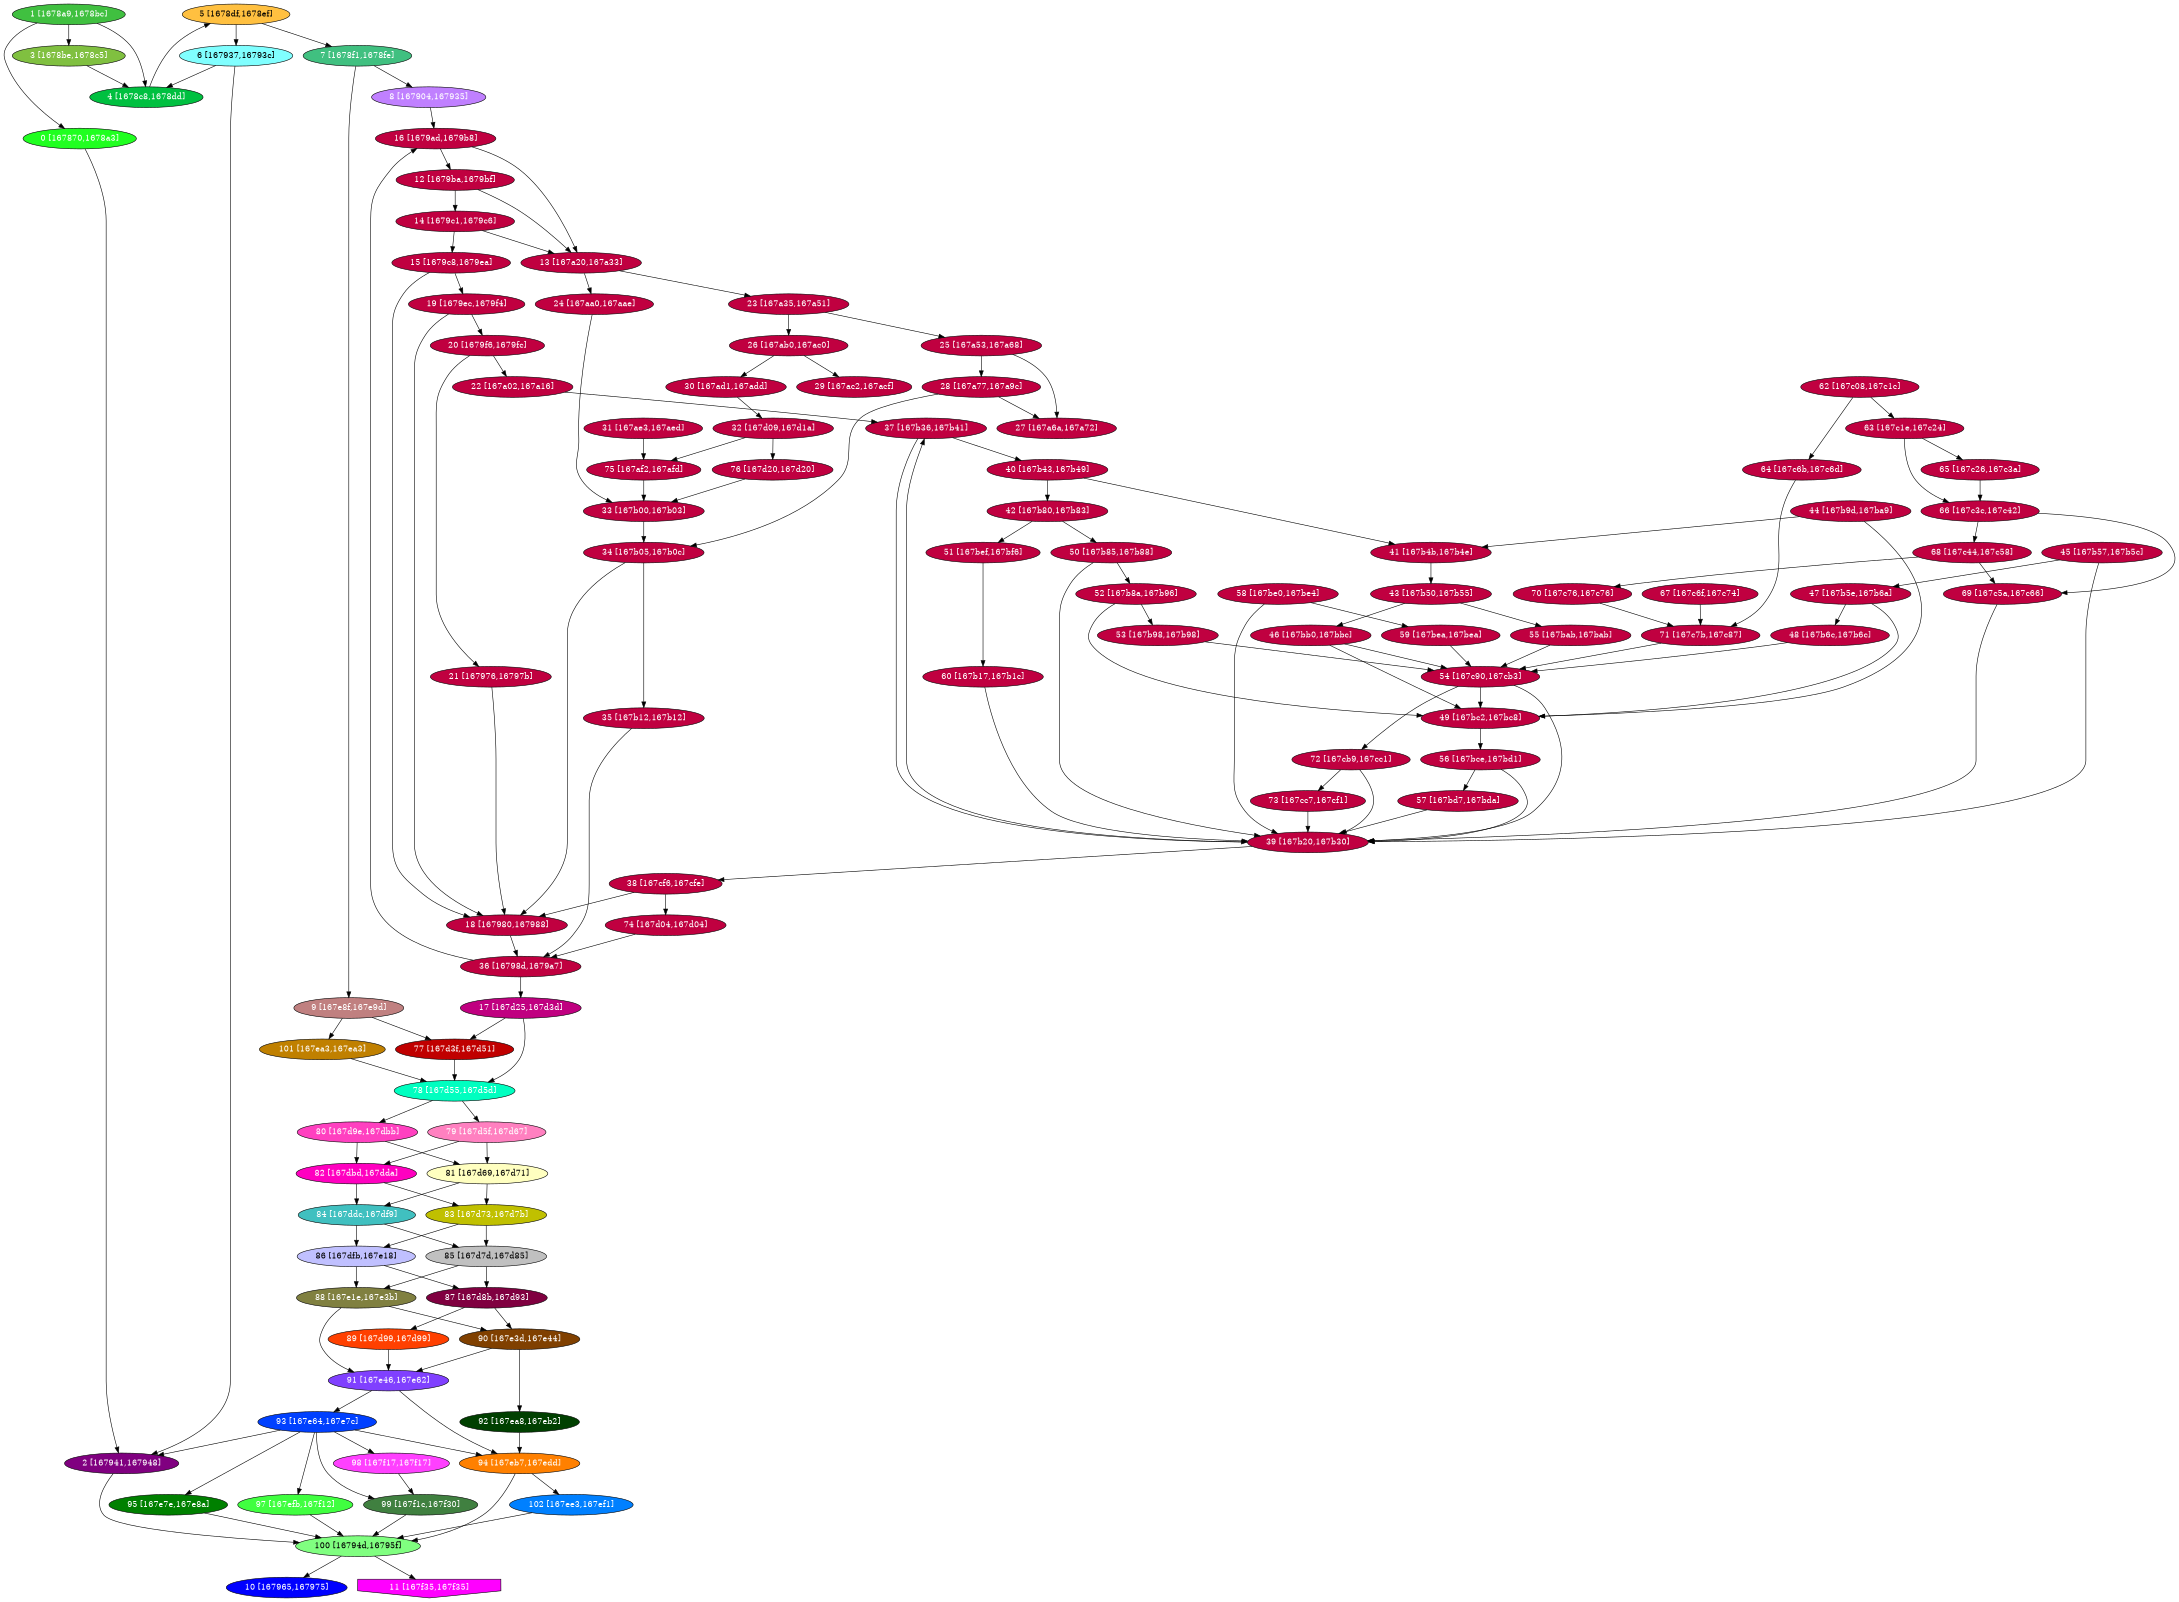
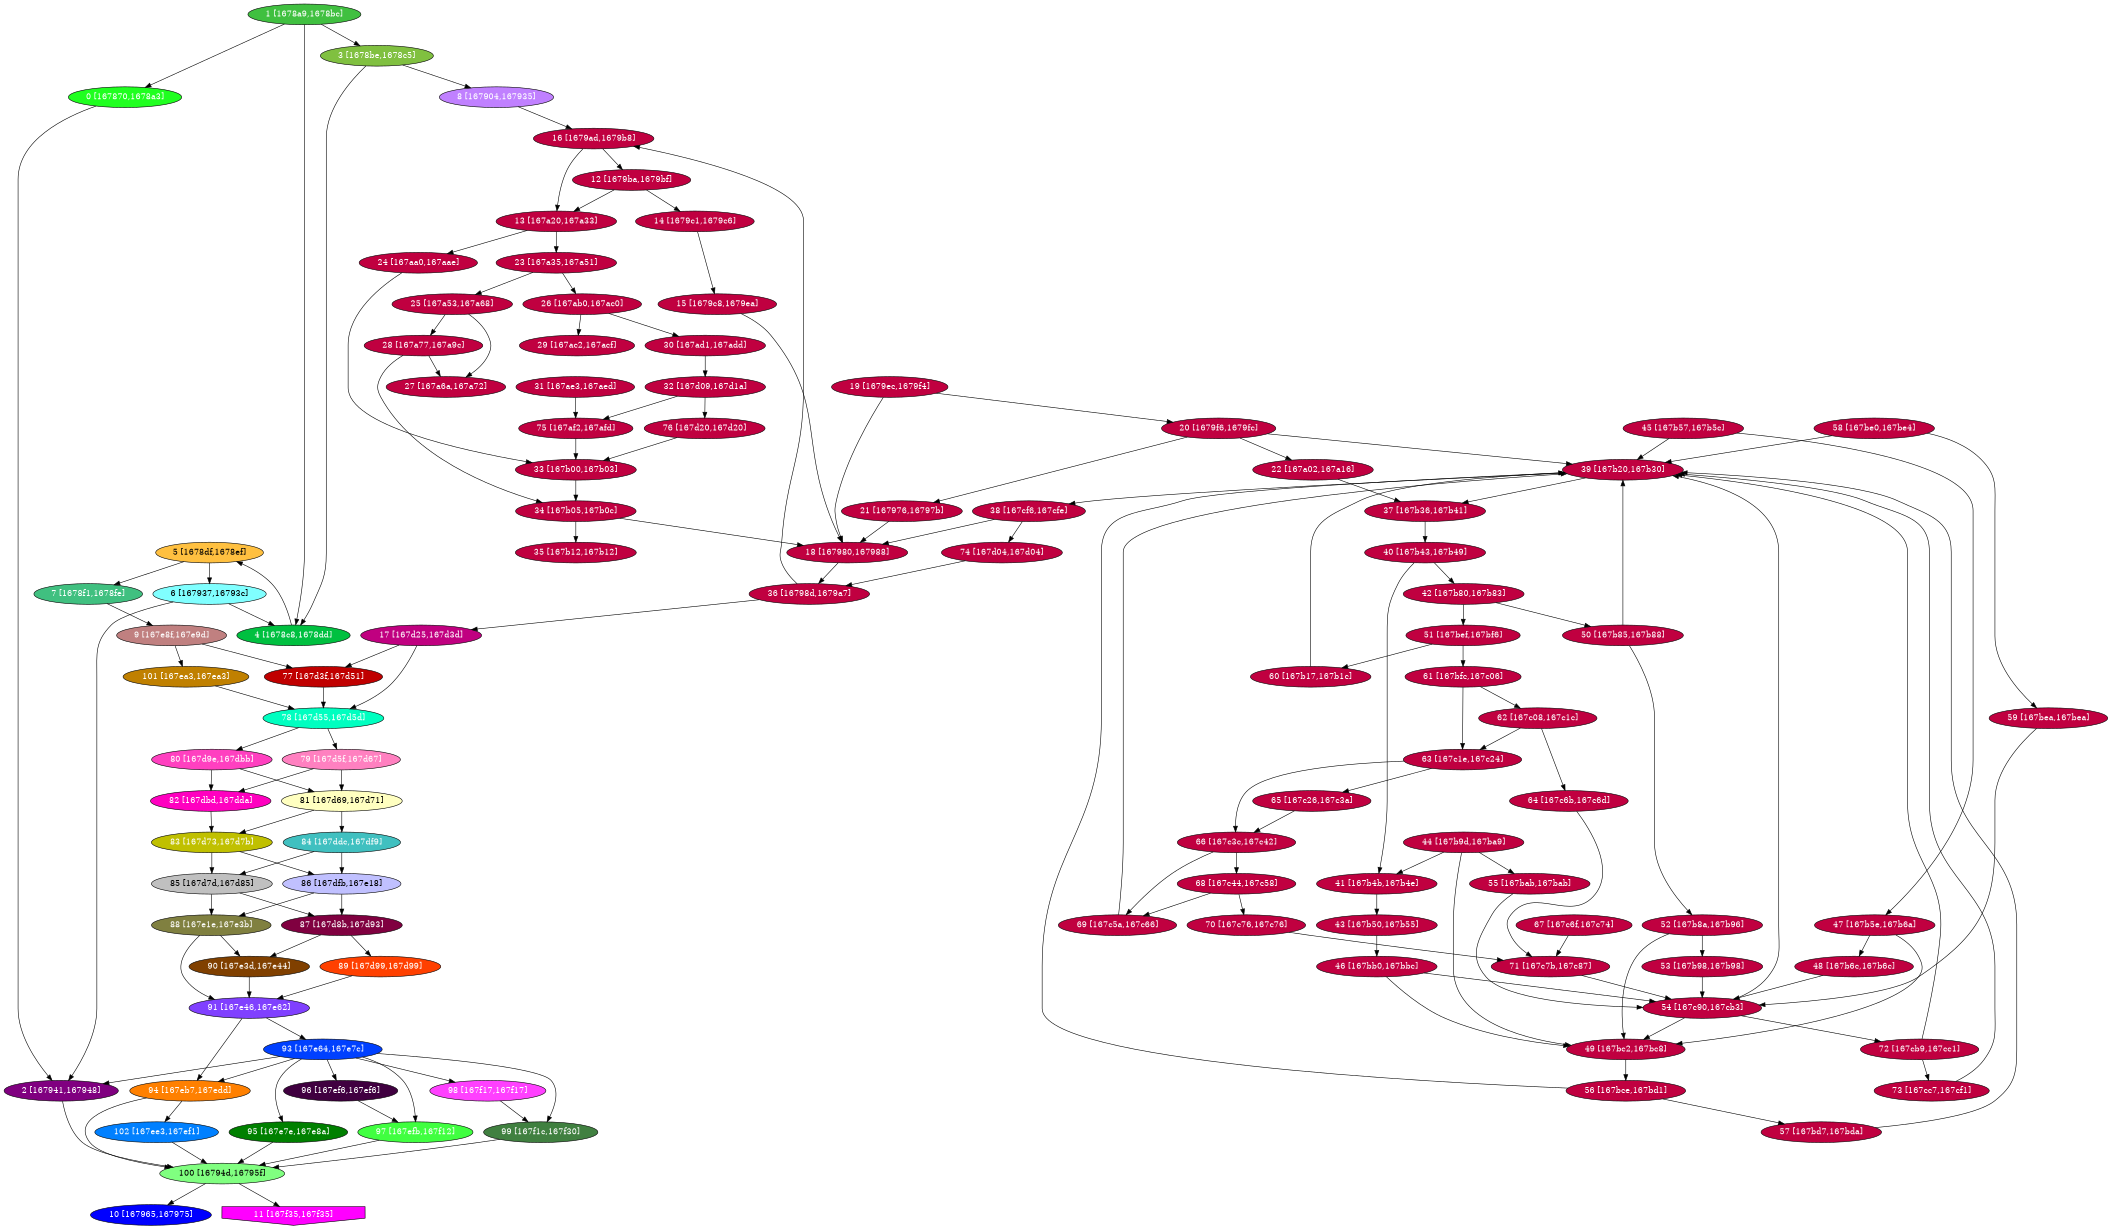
(390, 75) -> (434, 76)
(515, 241) -> none
(458, 281) -> none
(1498, 614) -> (1494, 861)
none -> (1463, 677)
(905, 781) -> (1417, 449)
(589, 842) -> none
none -> (341, 1091)
(357, 1191) -> none
(520, 1422) -> none
